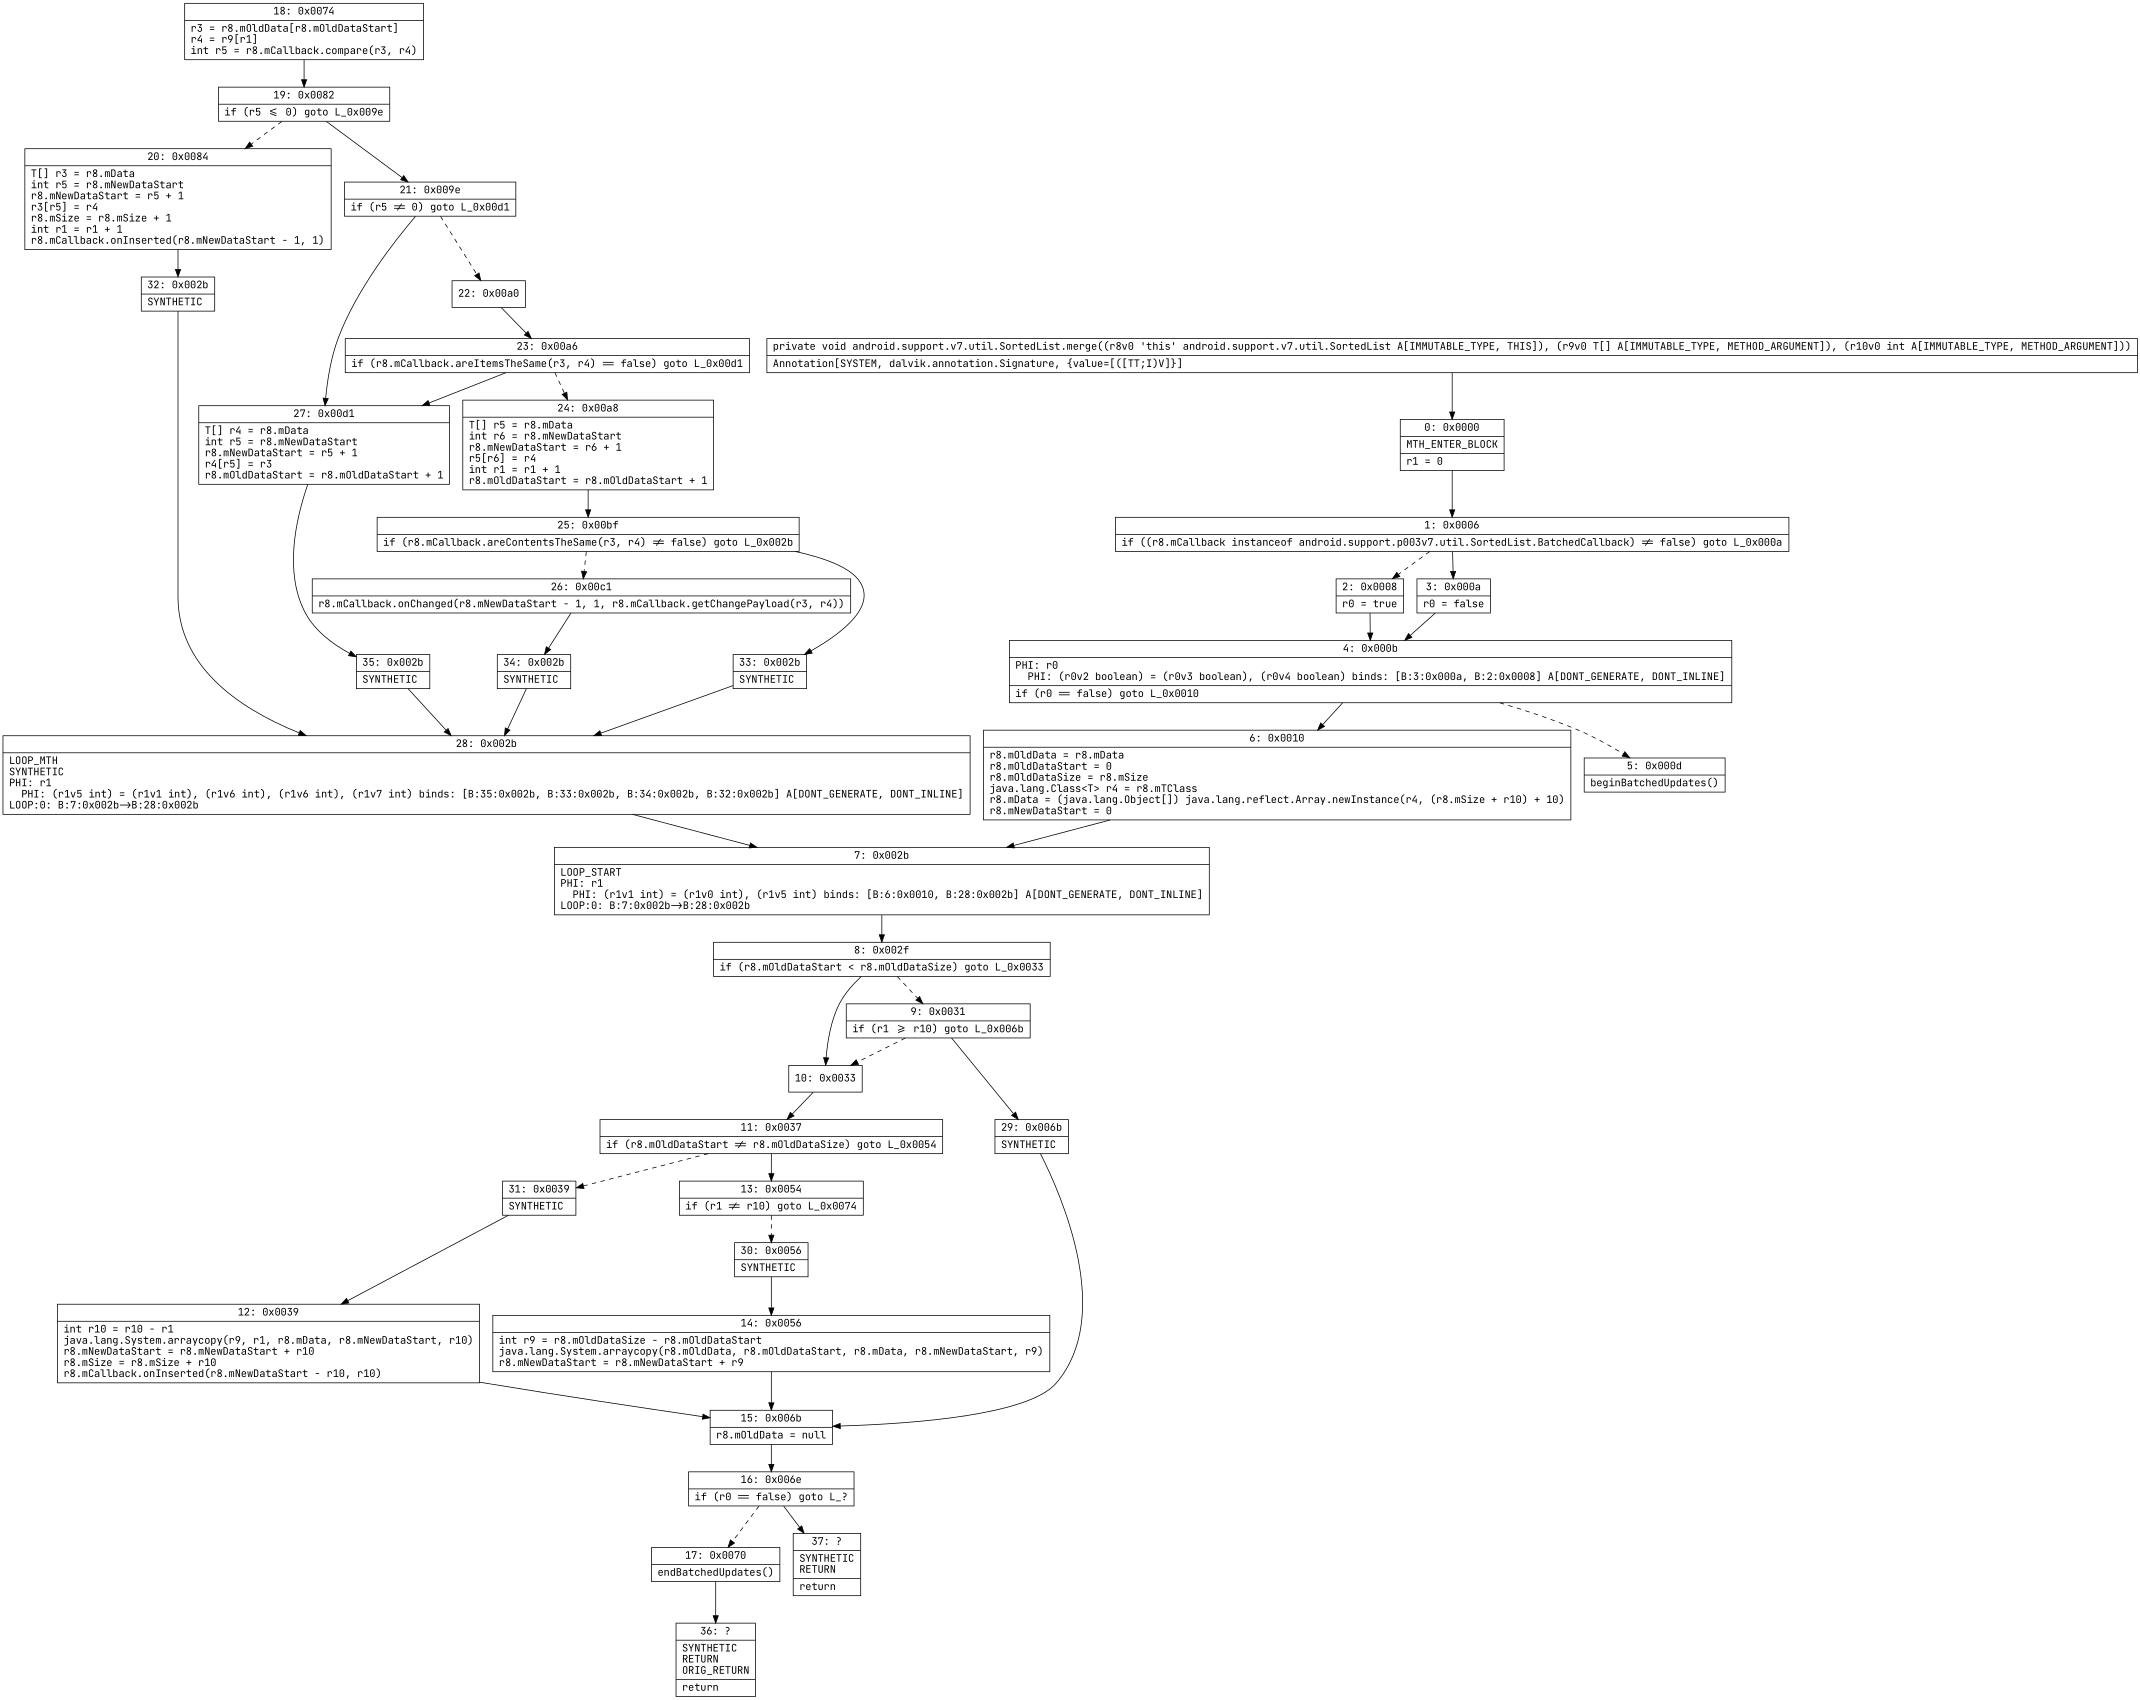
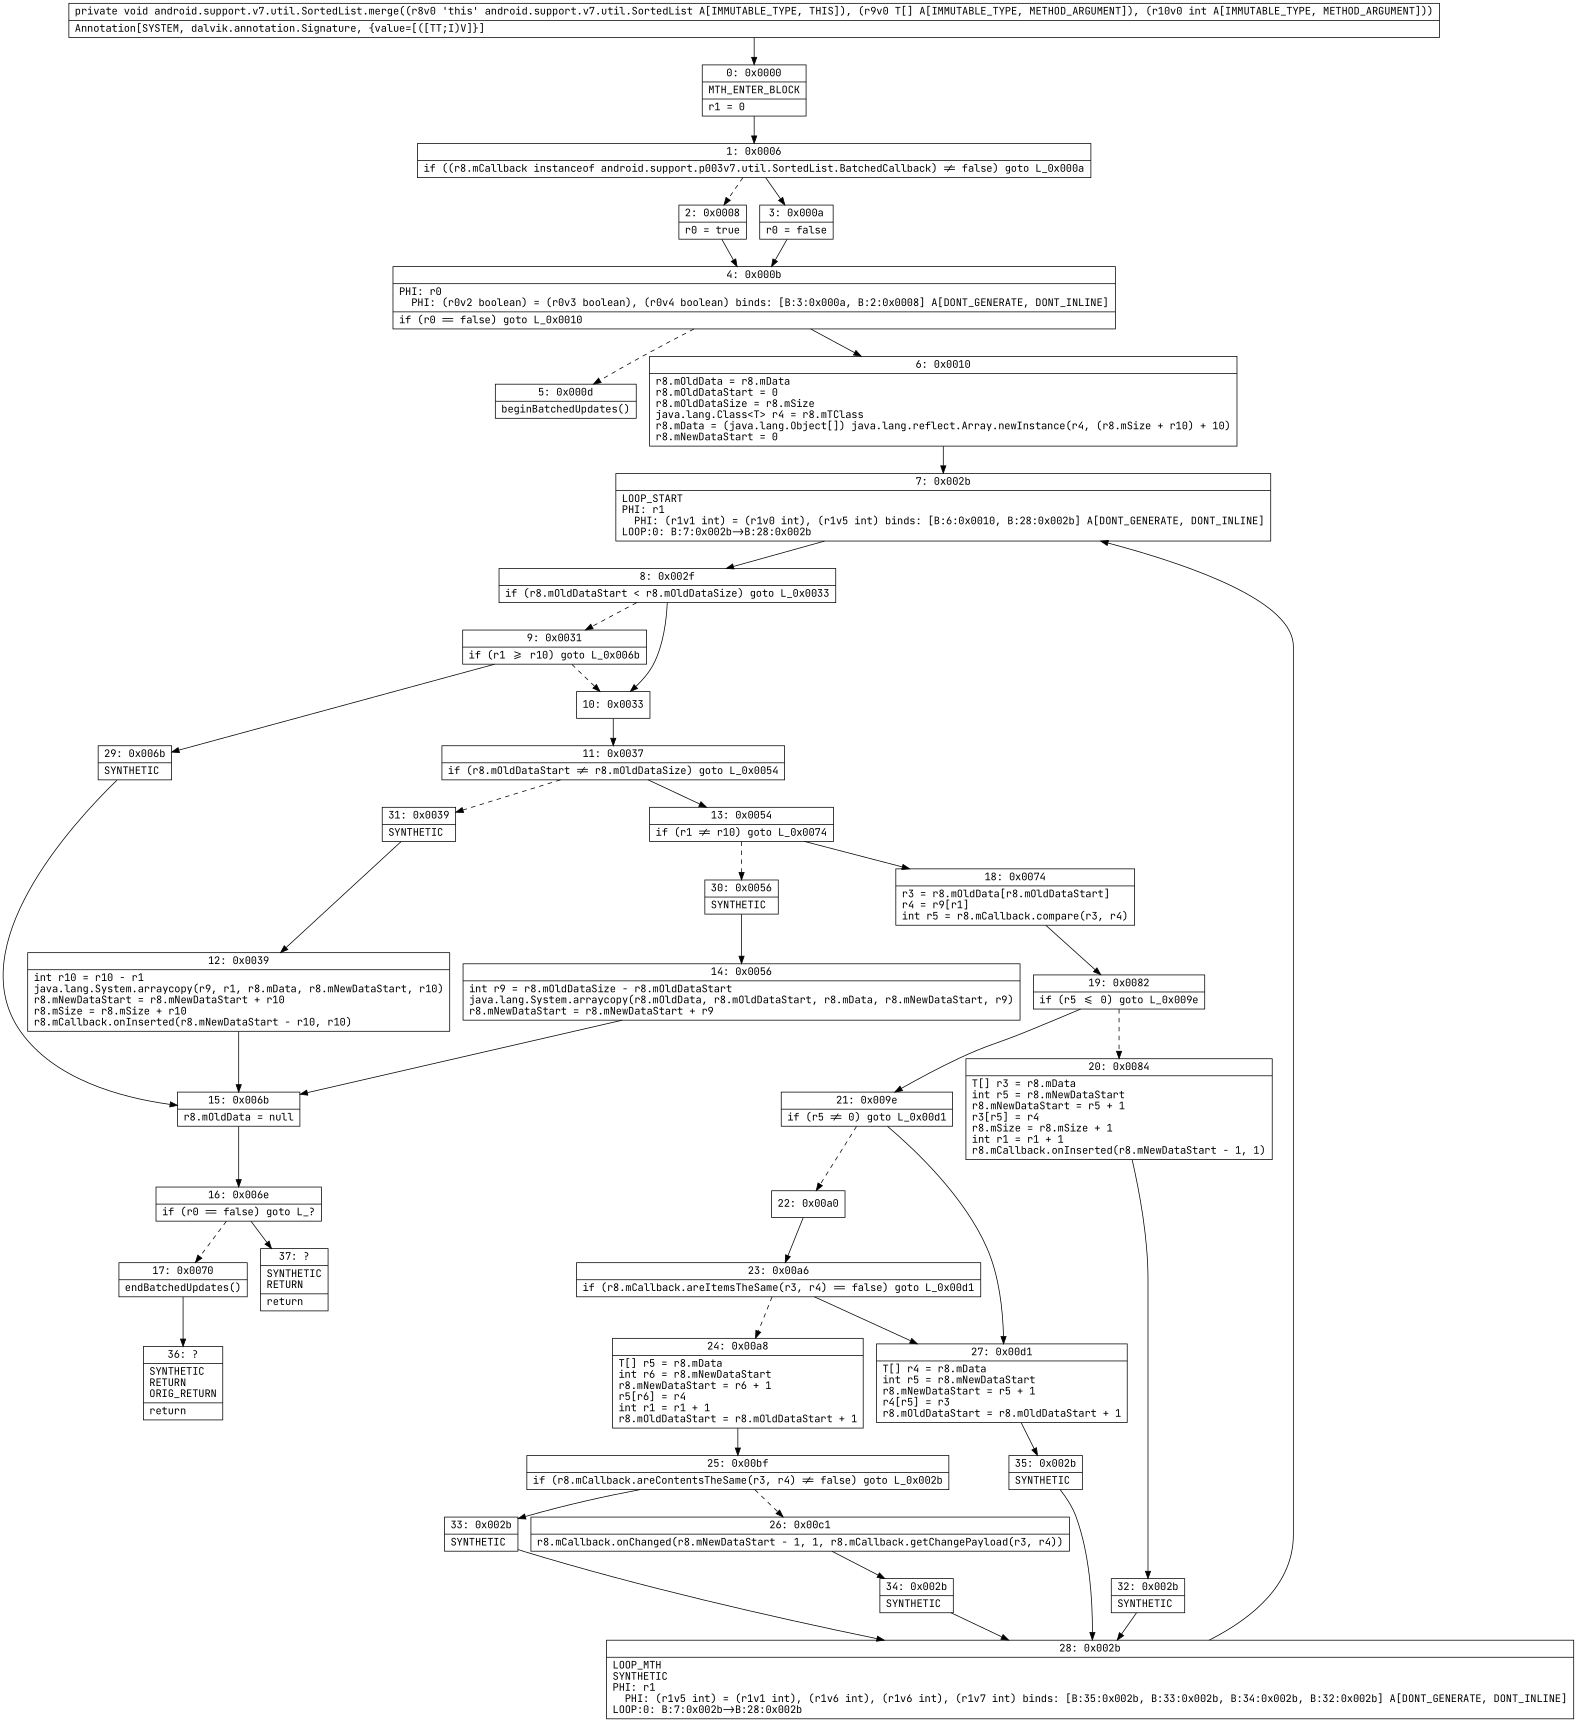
none -> (853, 854)
